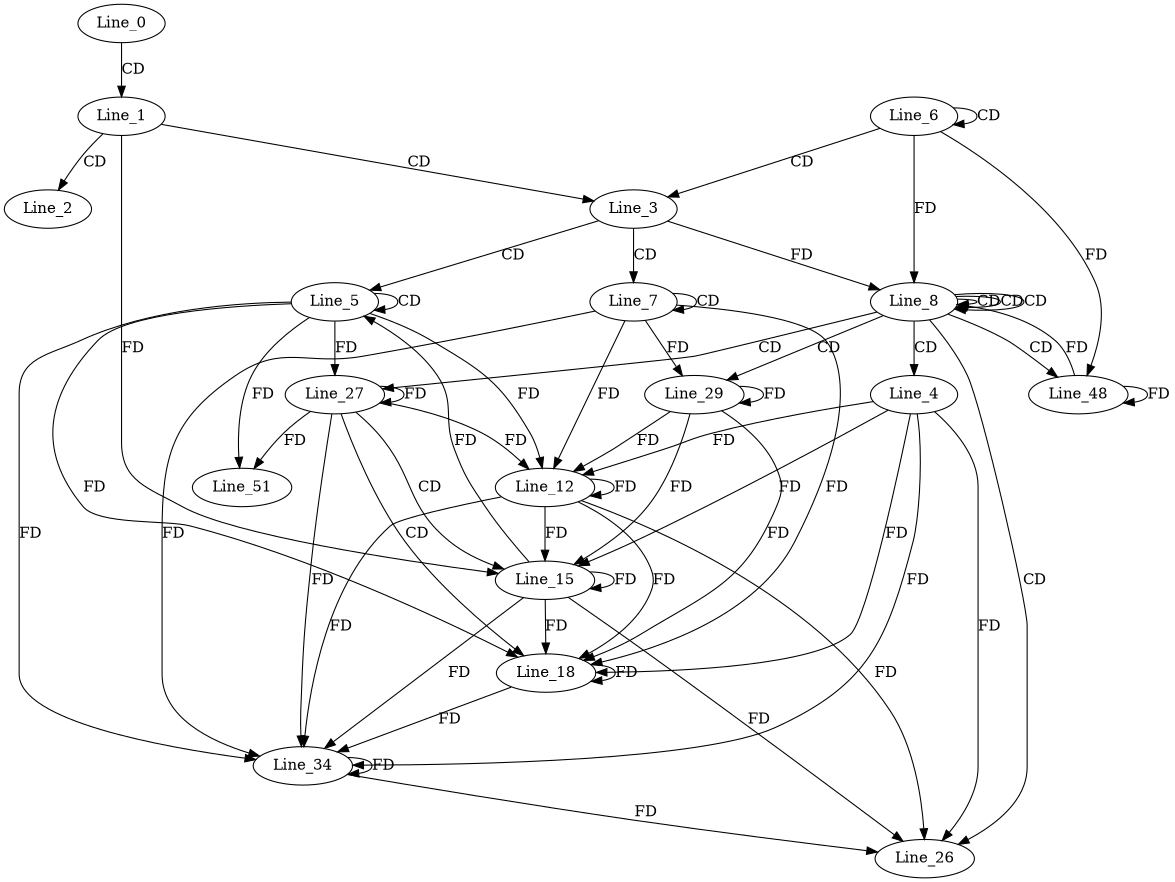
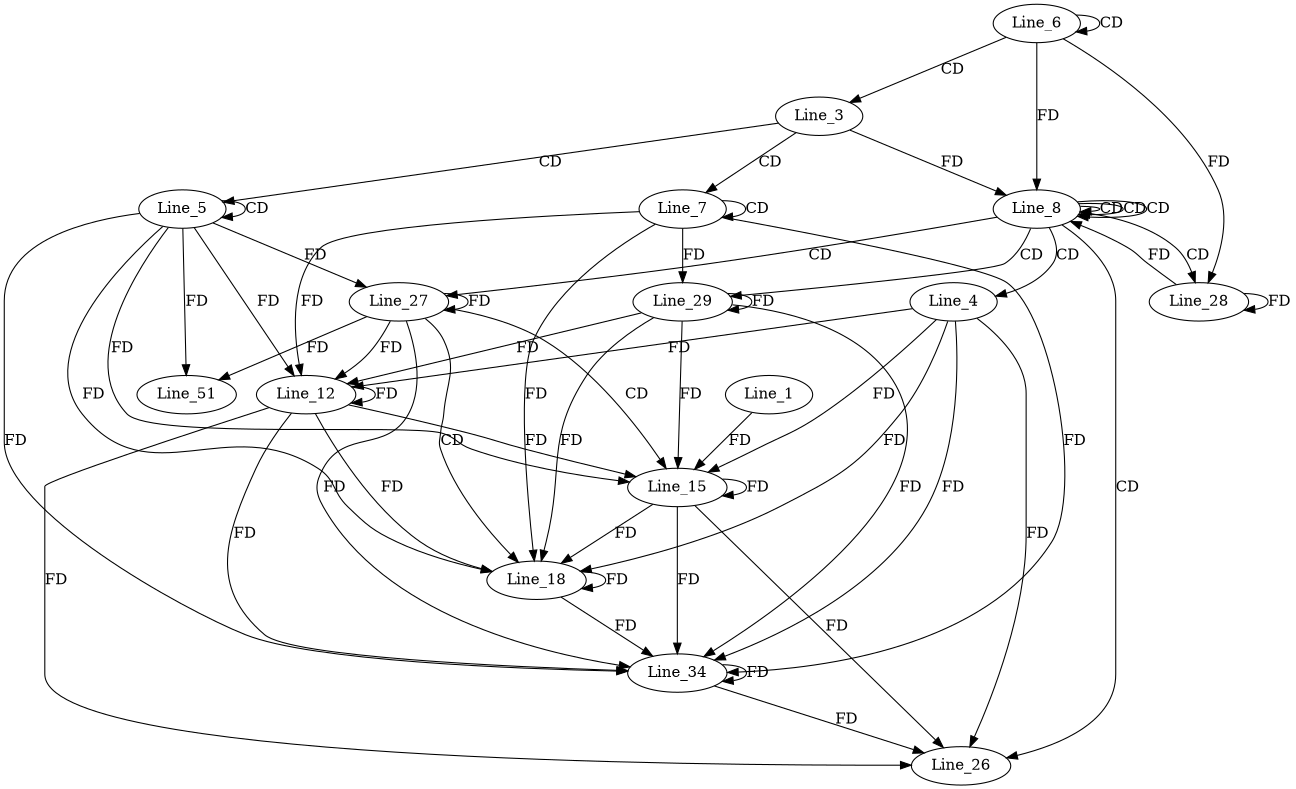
(122, 23) -> none
(372, 162) -> none
(48, 209) -> none
(1078, 395) -> (1199, 302)
(451, 437) -> (255, 429)
none -> (901, 463)
